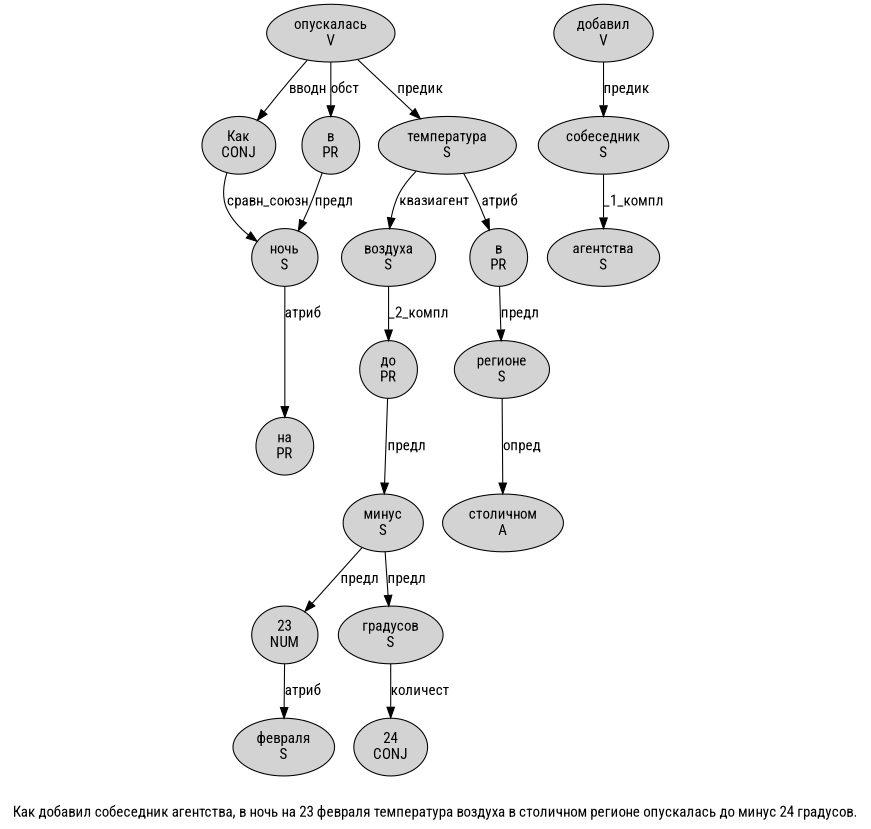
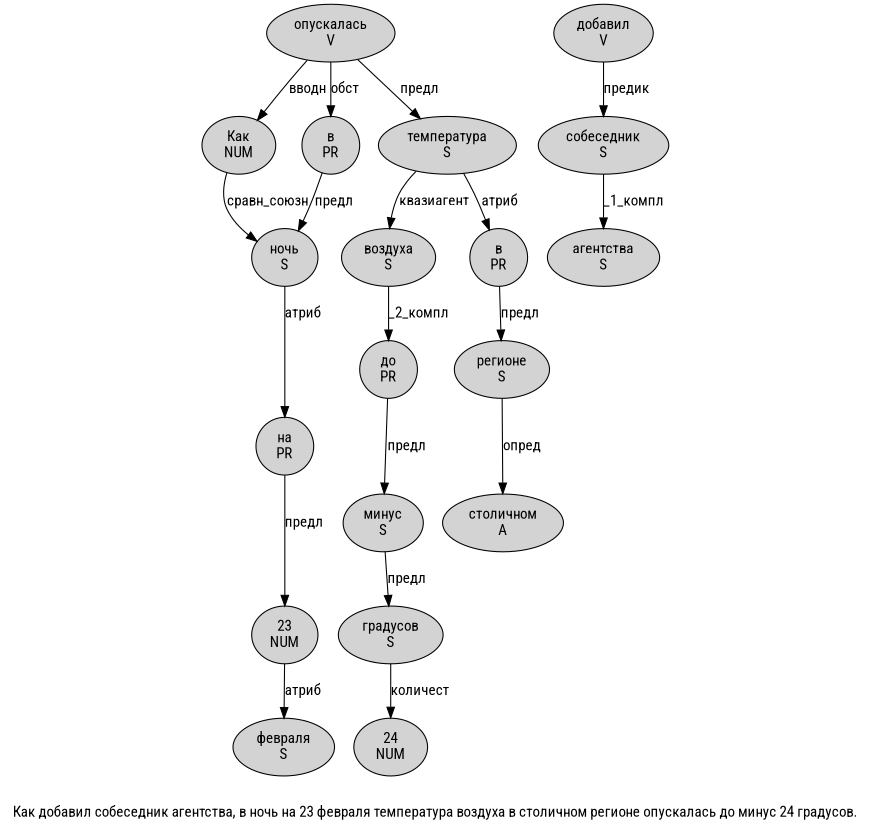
(420, 89) -> (420, 89)
(239, 145) -> (239, 145)
(337, 575) -> (285, 535)
(391, 747) -> (391, 747)
